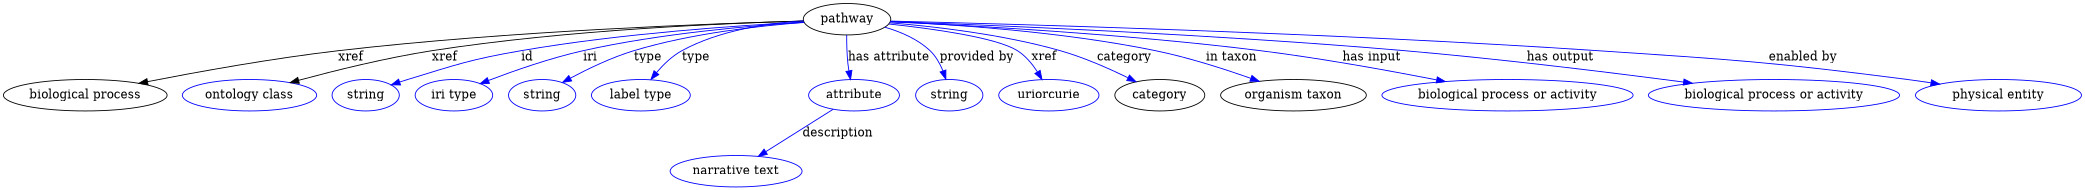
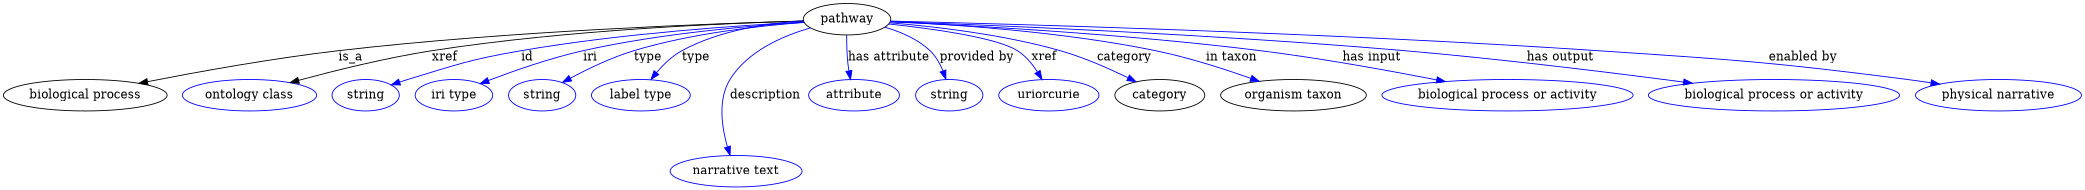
(351, 57) -> (351, 57)
(1998, 95) -> (1998, 95)
(799, 130) -> (739, 68)
